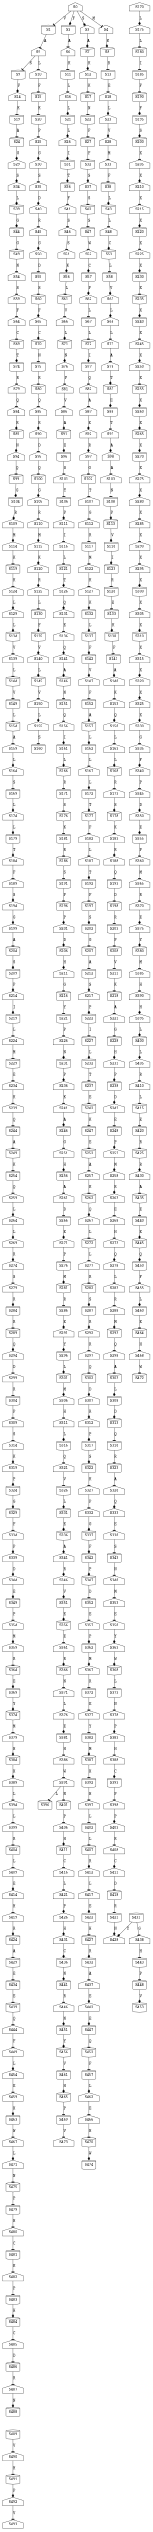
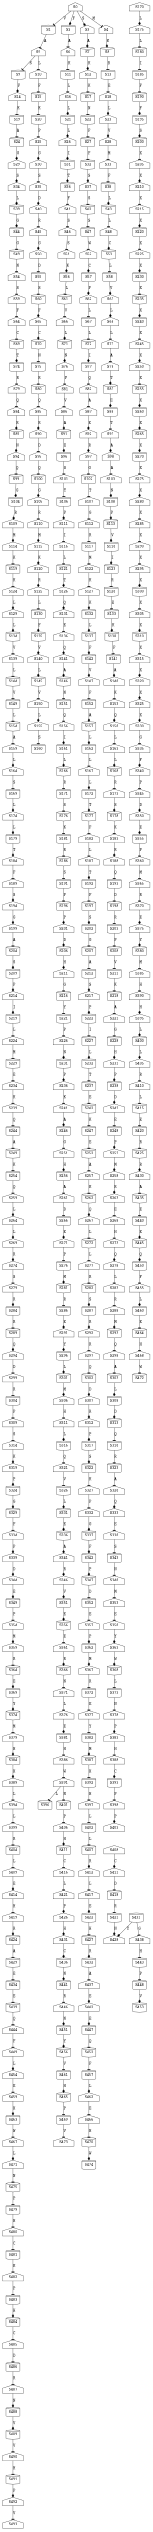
(111, 488) -> (111, 488)
(114, 1838) -> none
none -> (13, 2422)
